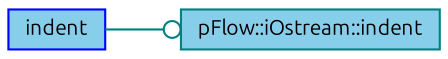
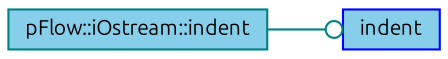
(134, 29) -> (297, 29)
